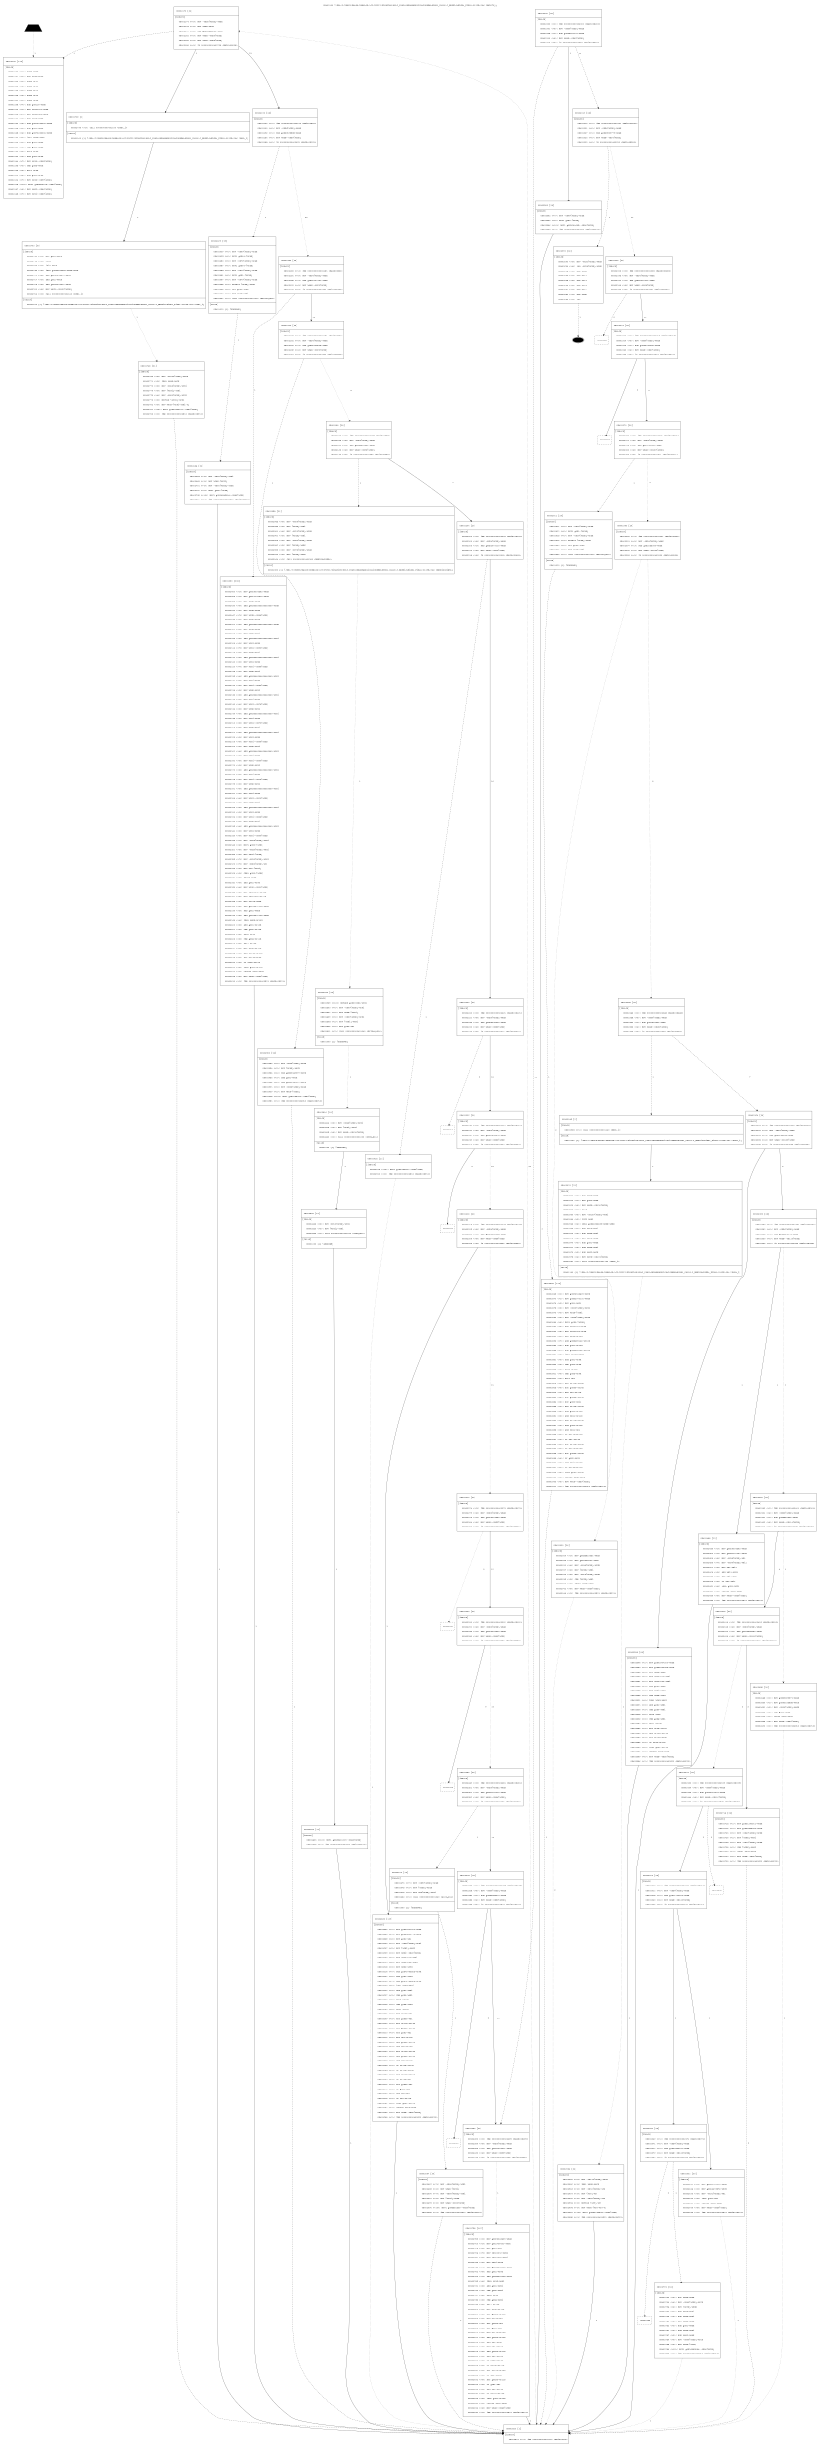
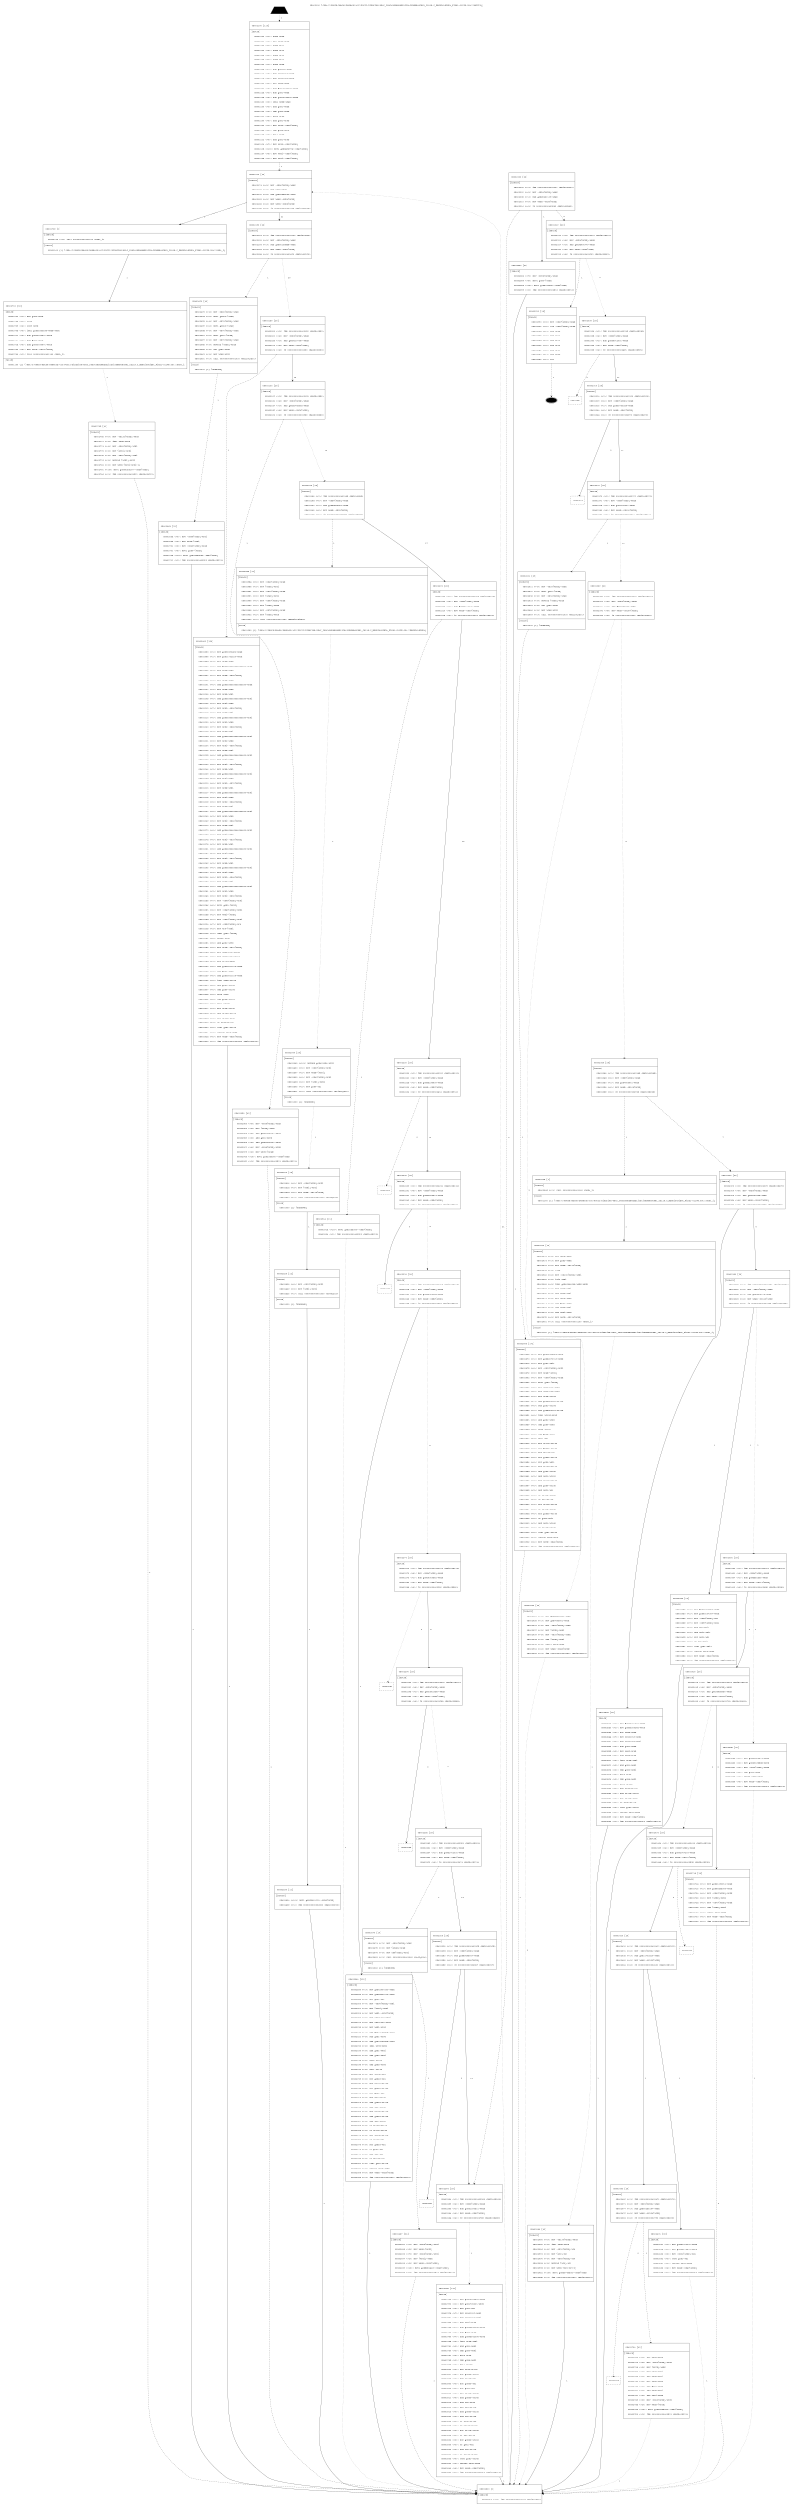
(118, 40) -> (279, 166)
